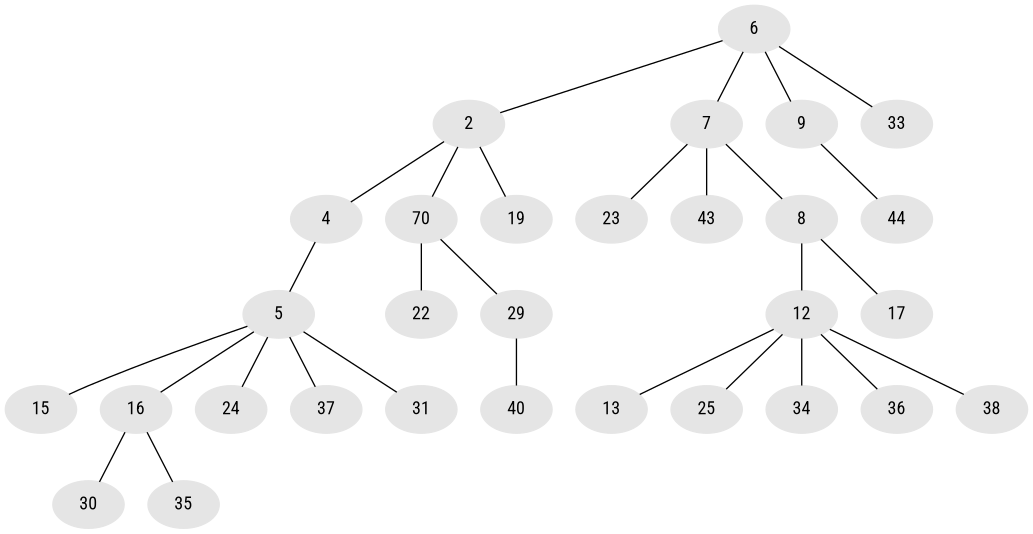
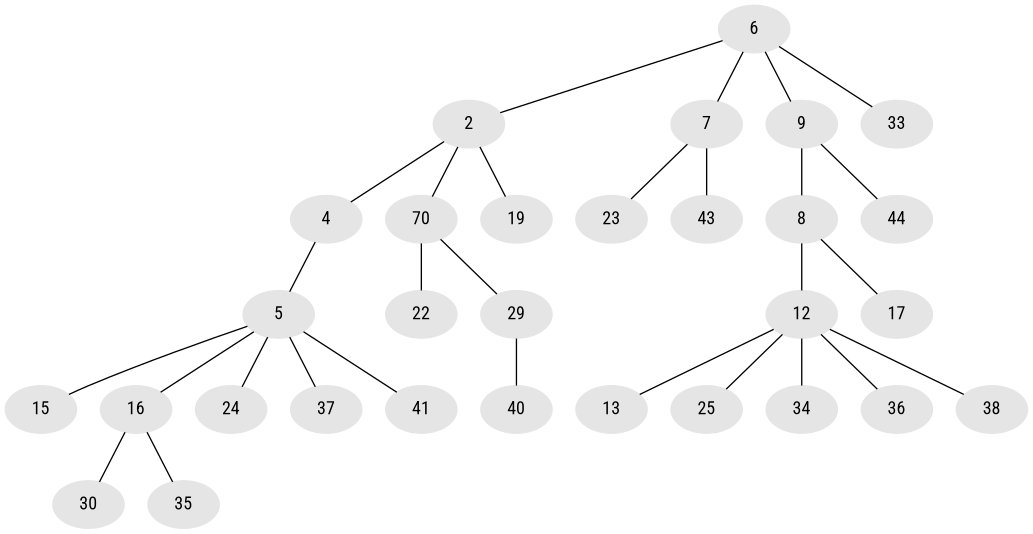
(754, 172) -> (802, 172)
(421, 409) -> (421, 409)
